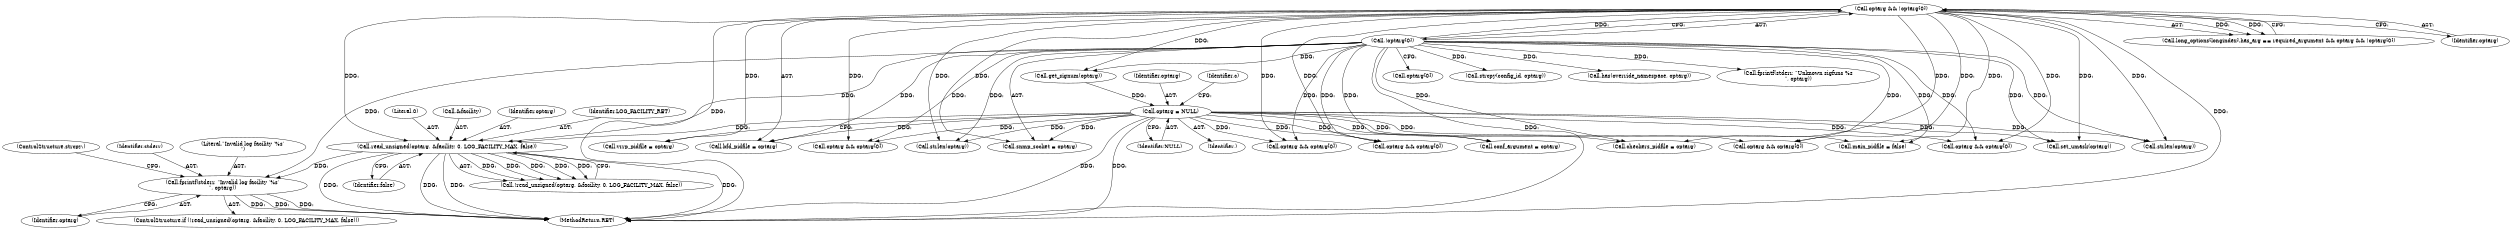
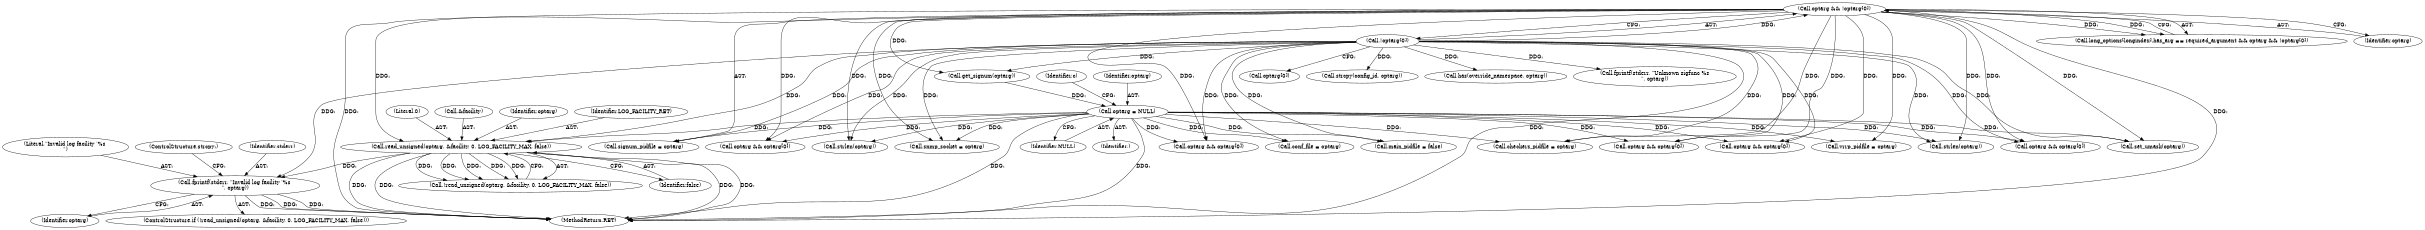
(1980, 88) -> none
(1018, 96) -> (932, 96)
(847, 128) -> (1760, 128)
(743, 147) -> (644, 147)
(1520, 147) -> (1310, 147)
